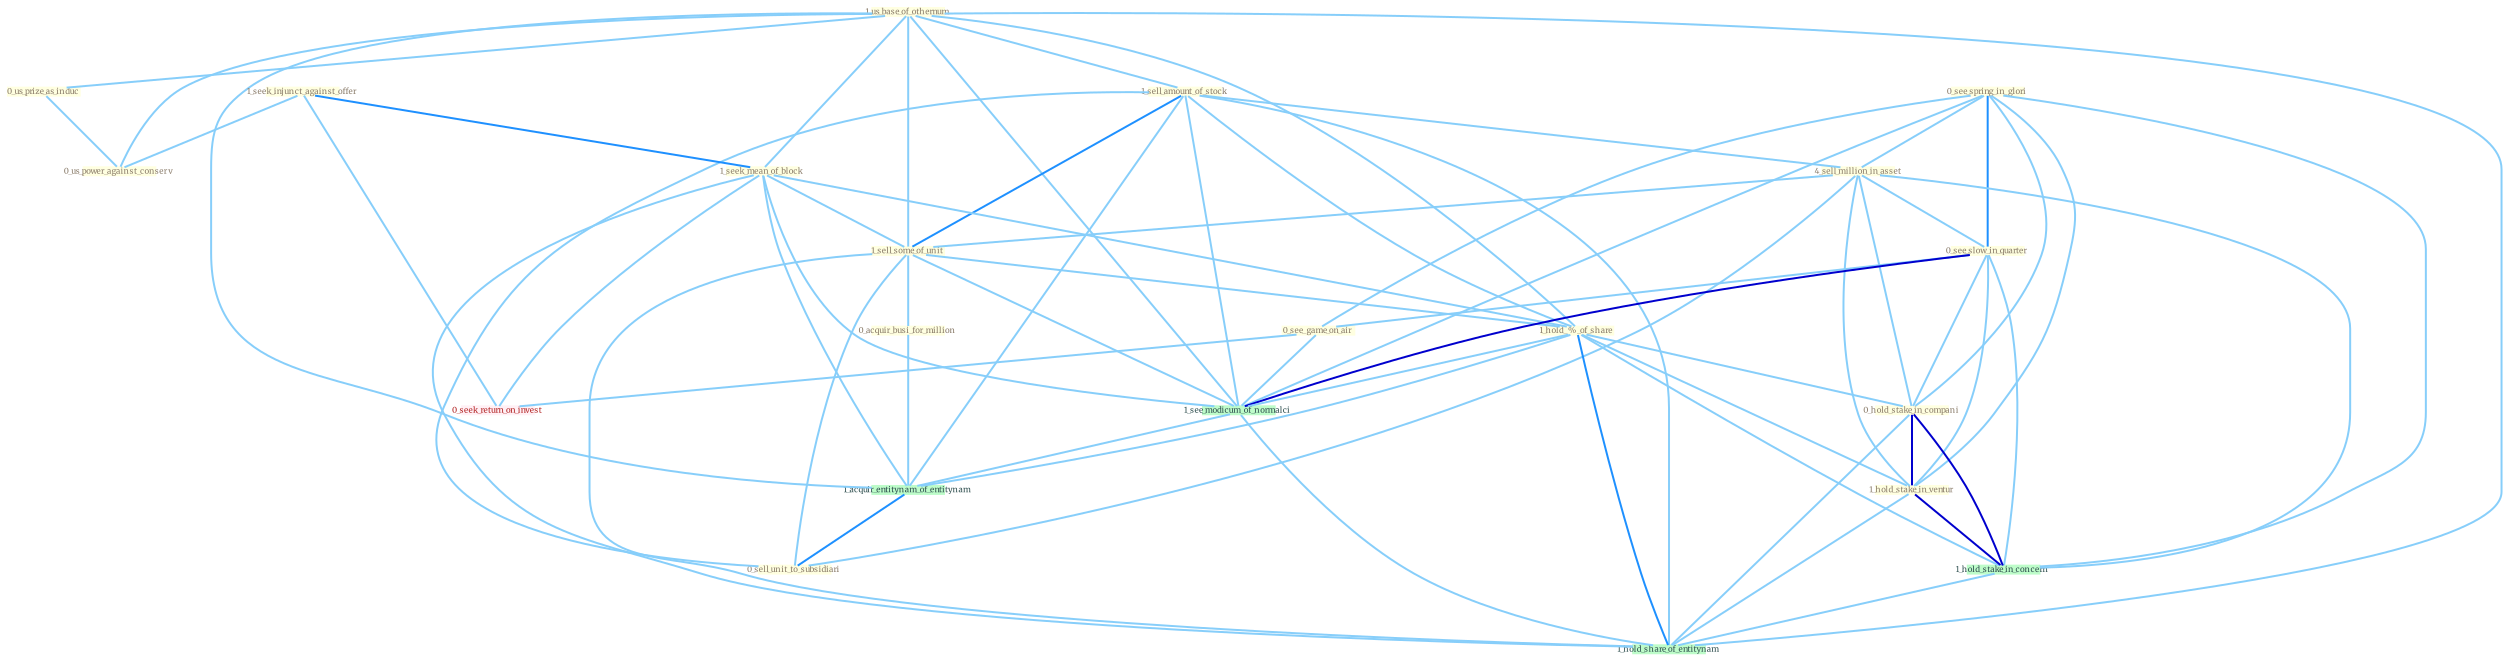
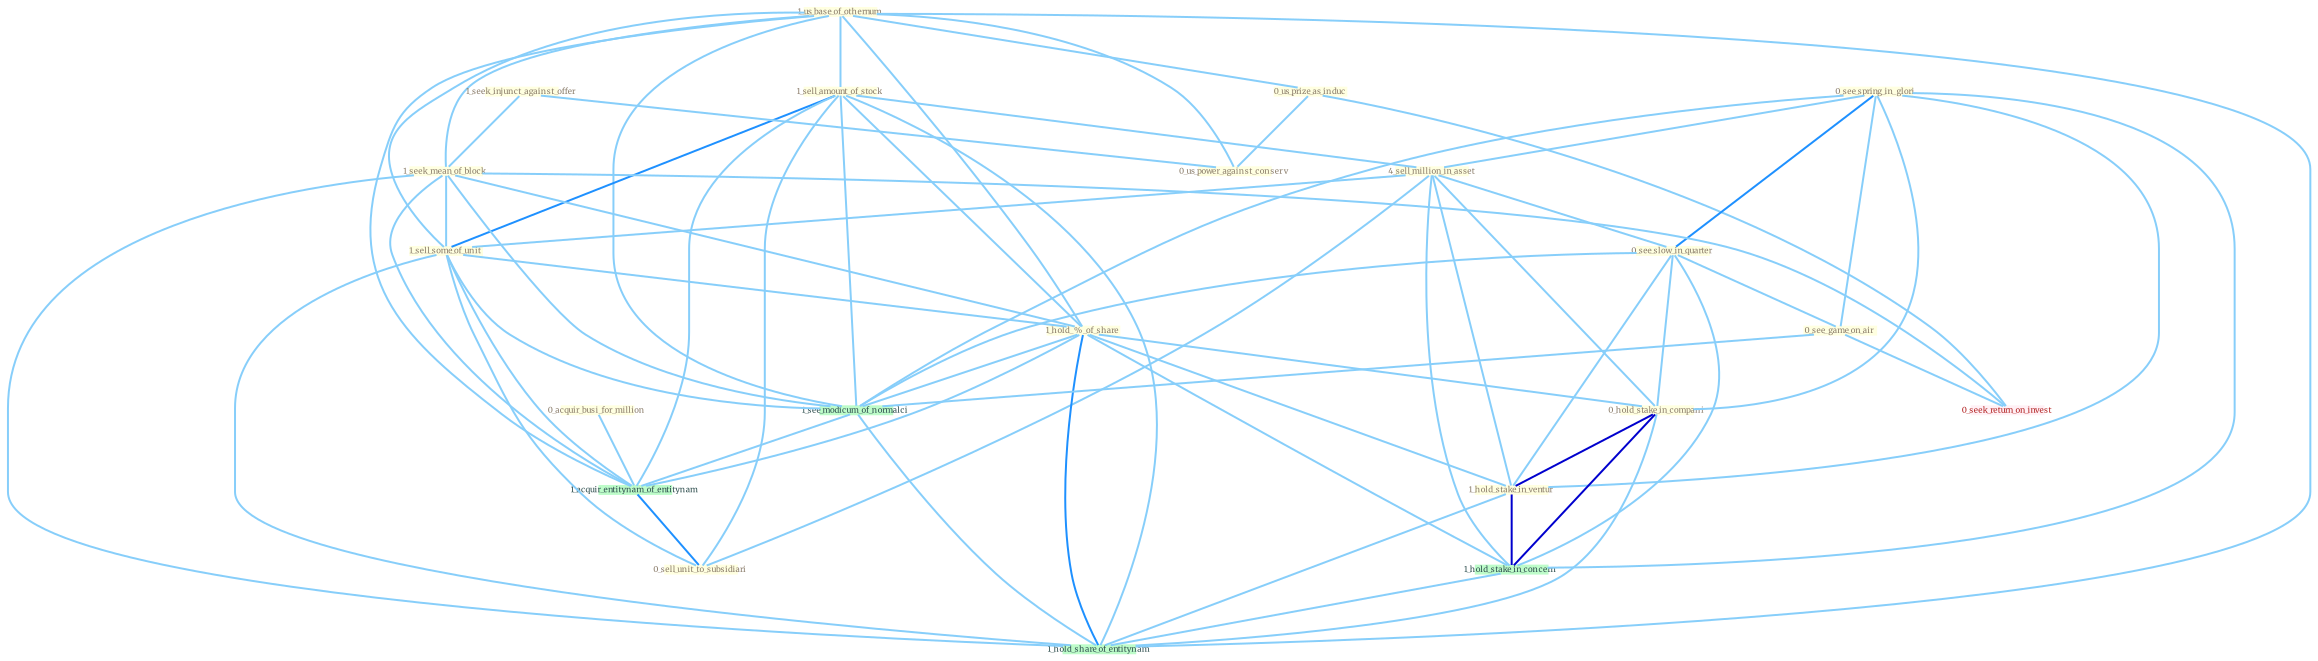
(533, 131) -> (484, 131)
(400, 251) -> (1690, 200)
(908, 291) -> (521, 386)
(1603, 310) -> (1238, 284)
